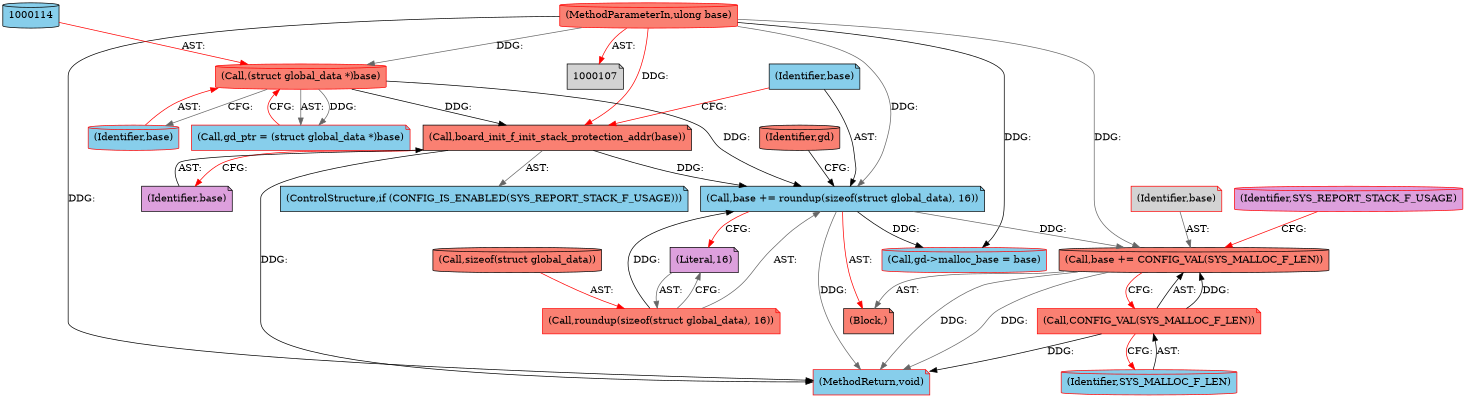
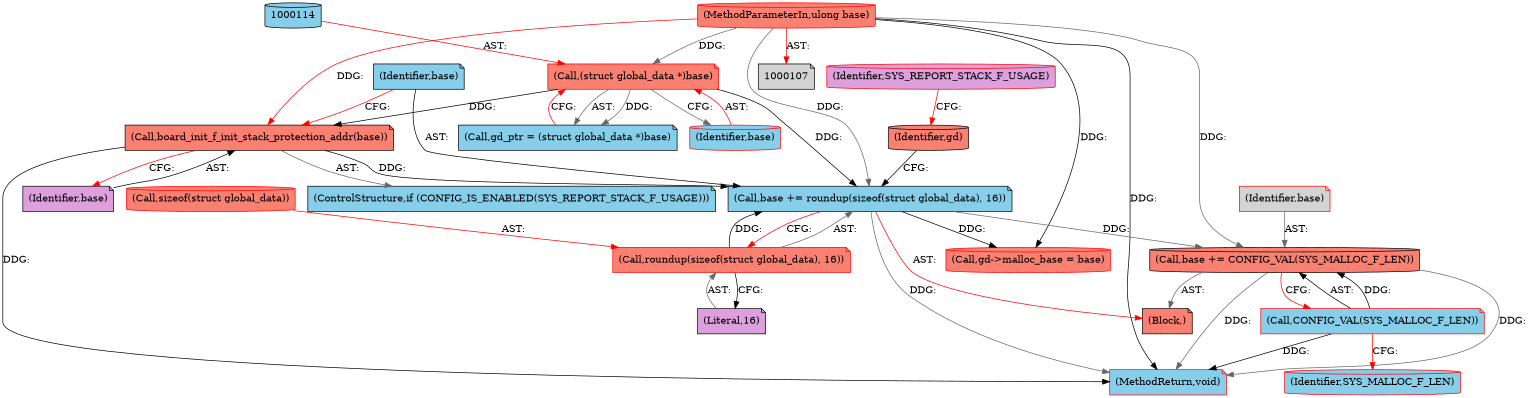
(301, 77) -> (633, 77)
(301, 138) -> (568, 138)
(728, 223) -> (786, 224)
(1275, 228) -> (935, 104)
(517, 260) -> (211, 199)
(964, 260) -> (1028, 260)
(689, 295) -> (737, 287)
(1149, 321) -> (1373, 321)
(1156, 355) -> none
